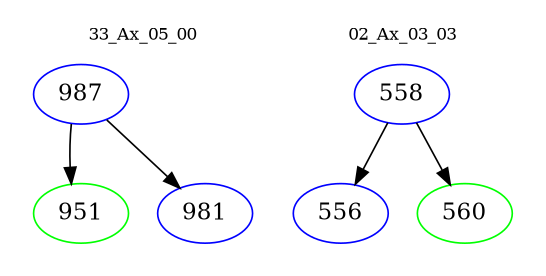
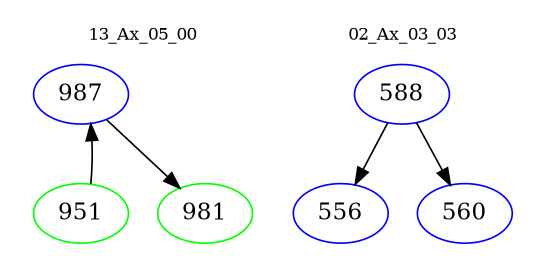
(143, 36) -> (143, 36)
(402, 94) -> (402, 94)
(70, 146) -> (92, 162)
(205, 213) -> (205, 213)
(465, 213) -> (465, 213)
